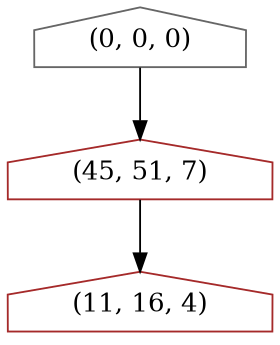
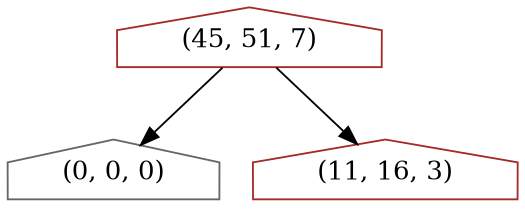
(140, 94) -> (189, 100)
(140, 305) -> (385, 173)
